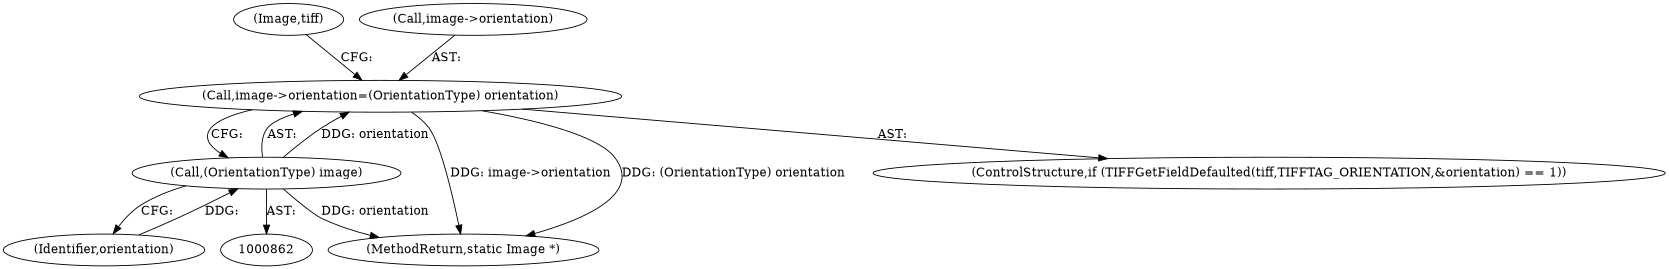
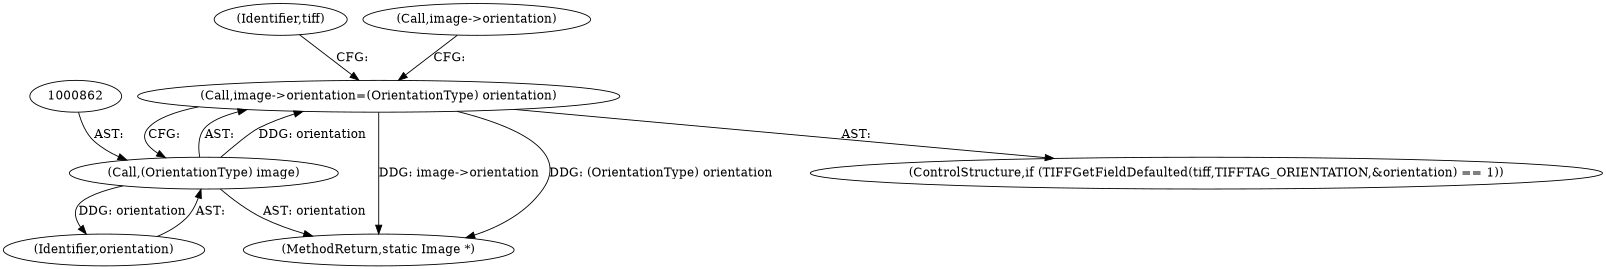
(289, 19) -> (281, 19)
(449, 58) -> (452, 58)
(267, 207) -> (93, 140)
(159, 212) -> (132, 212)
(224, 212) -> (213, 212)
(375, 212) -> (315, 212)
